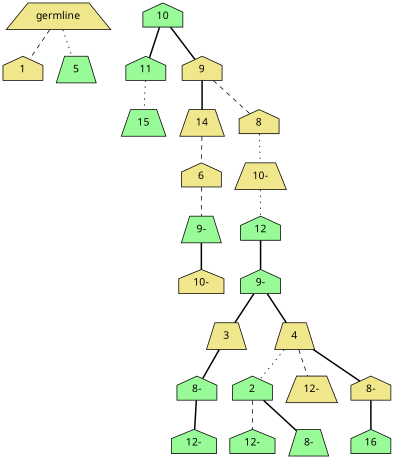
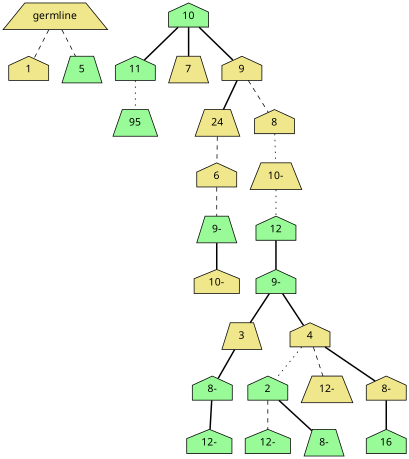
(67, 43) -> (69, 43)
none -> (189, 70)
(144, 123) -> (135, 123)
(202, 123) -> (217, 123)
(295, 336) -> (310, 336)
